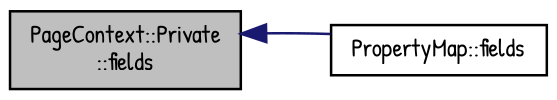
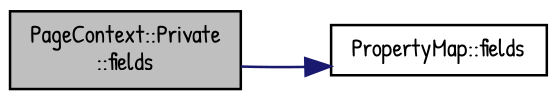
(299, 33) -> (273, 67)
